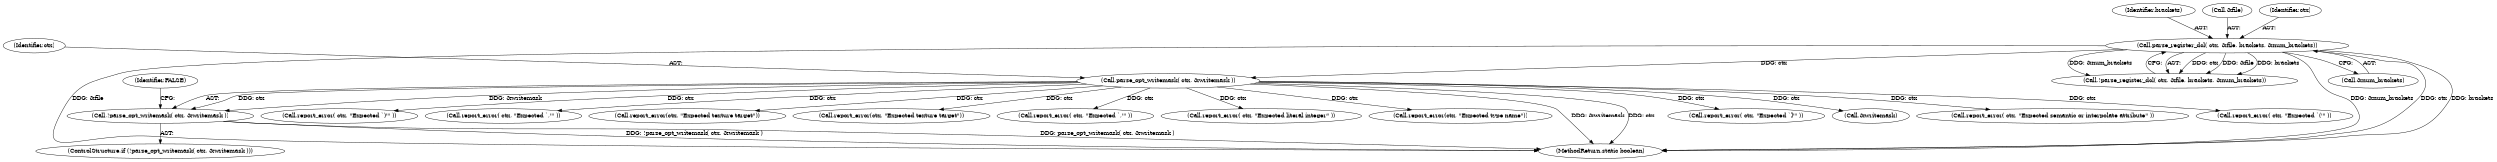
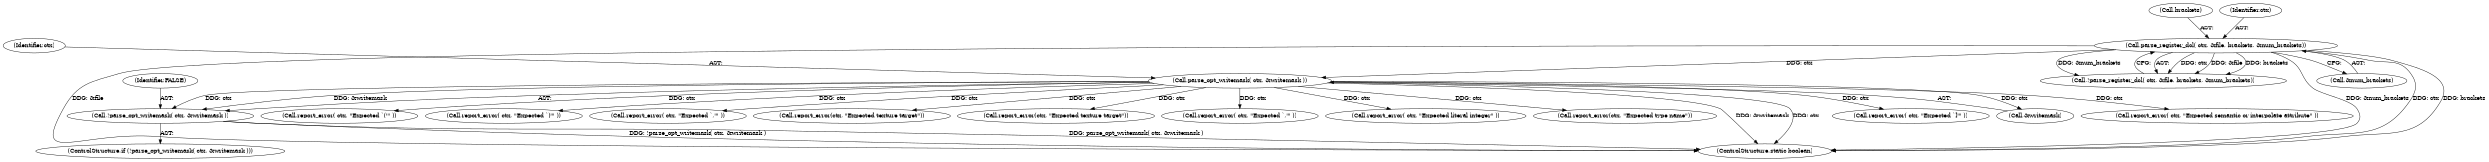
(2154, 11) -> (2181, 11)
(2227, 11) -> none
none -> (1806, 92)
(169, 98) -> (168, 98)
(1600, 151) -> (1765, 151)
